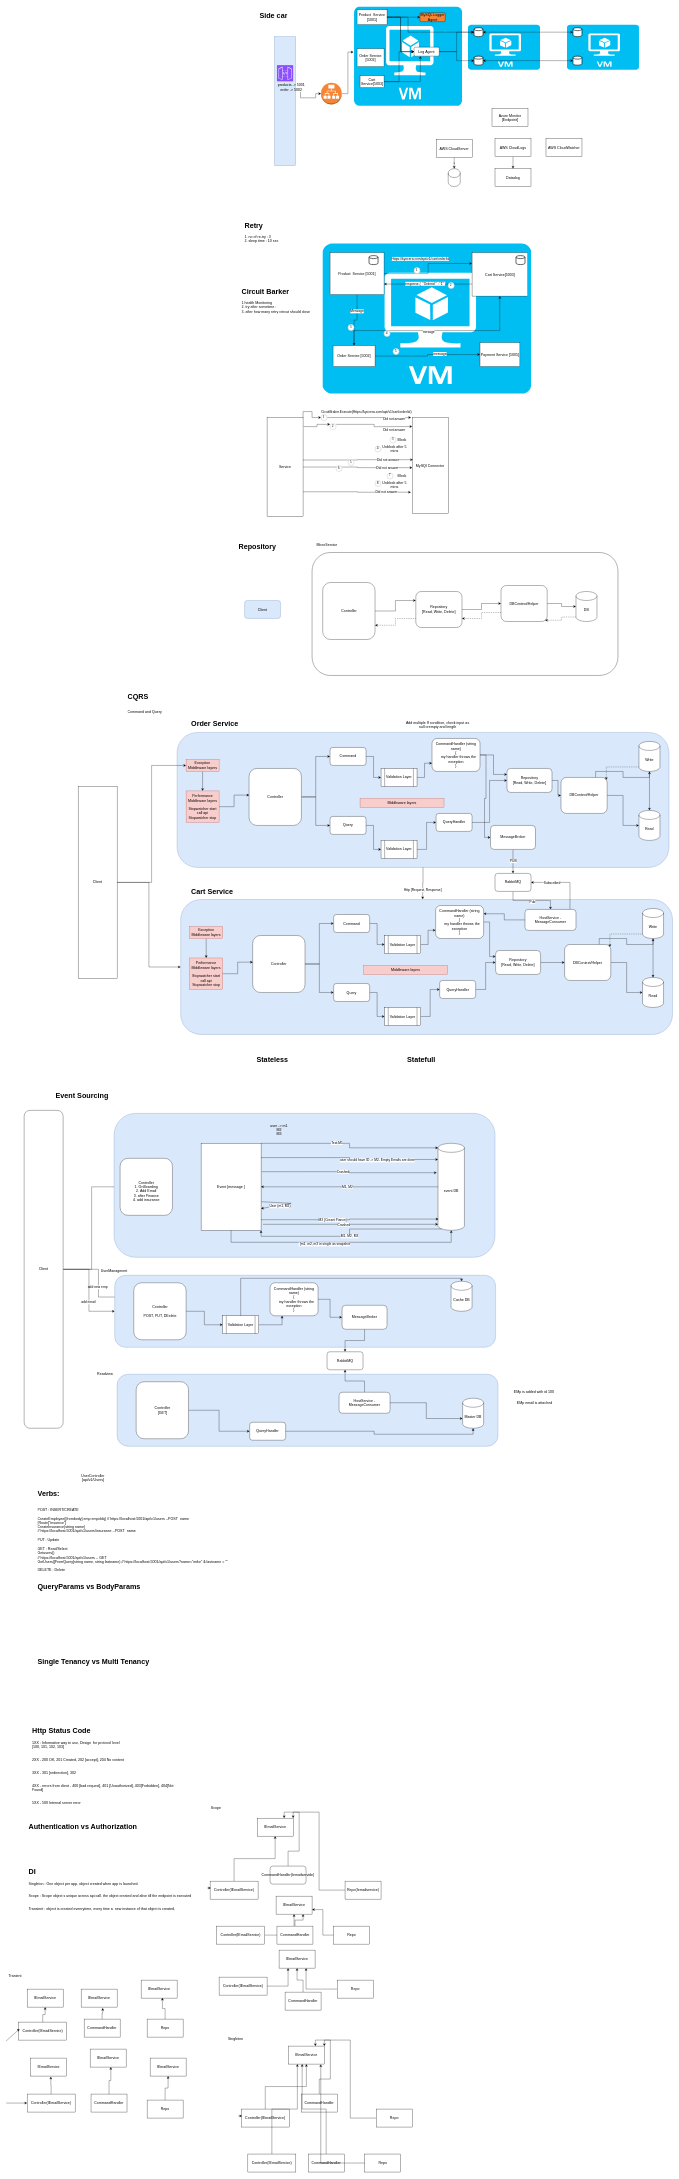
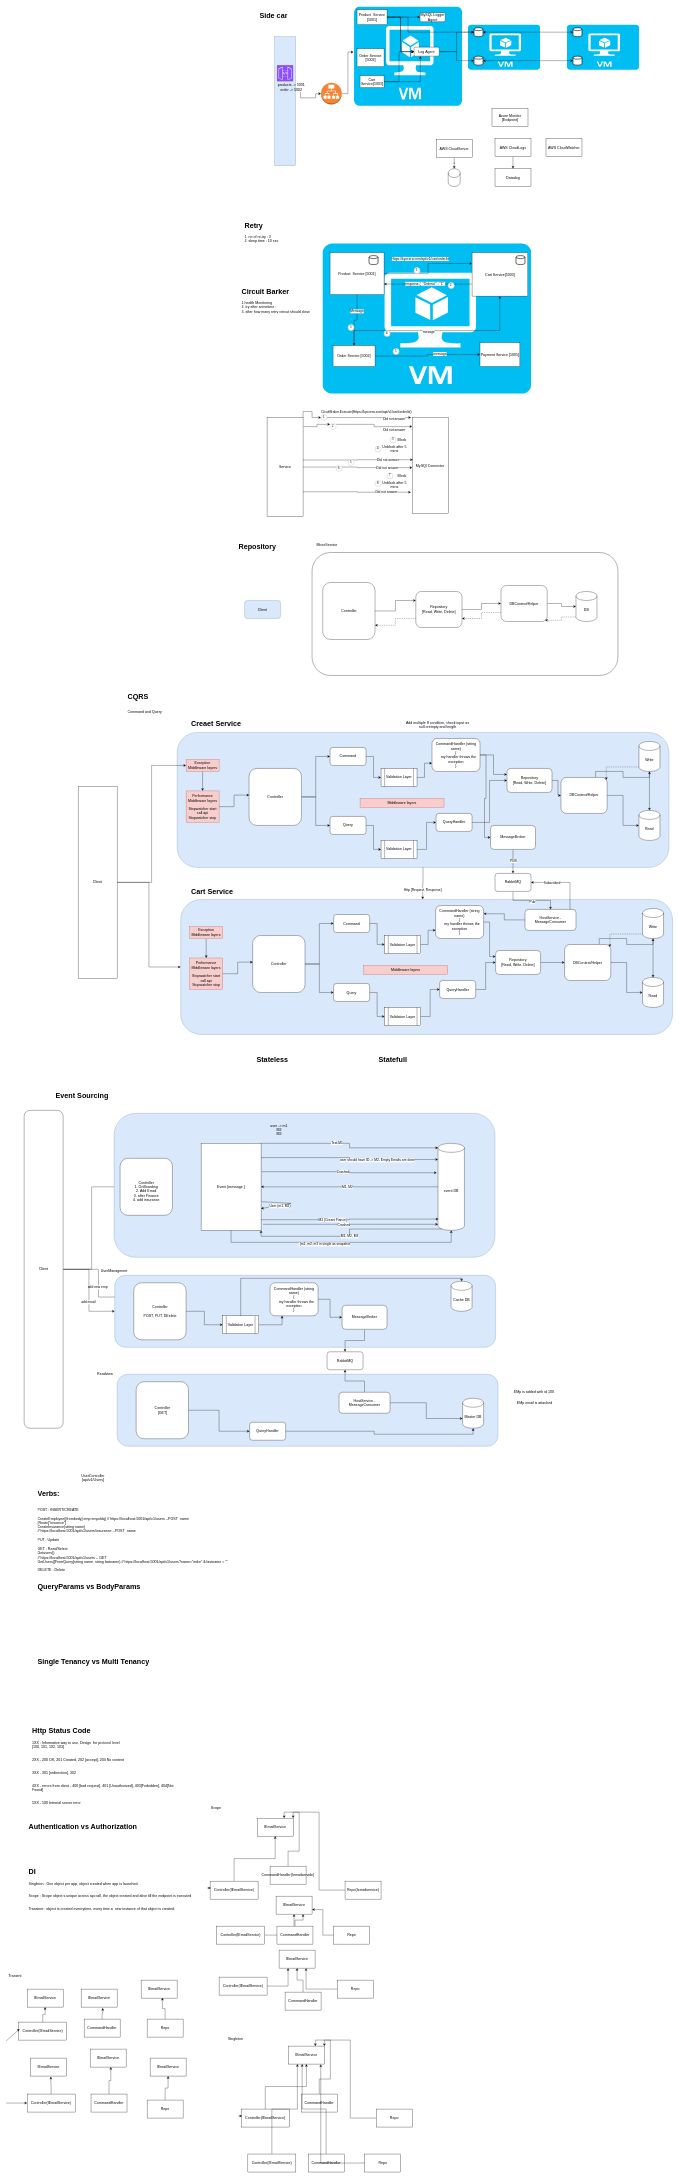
(433, 17) -> (433, 17)
(203, 716) -> (204, 716)
(434, 1071) -> (406, 1071)
(288, 1875) -> (288, 1875)
